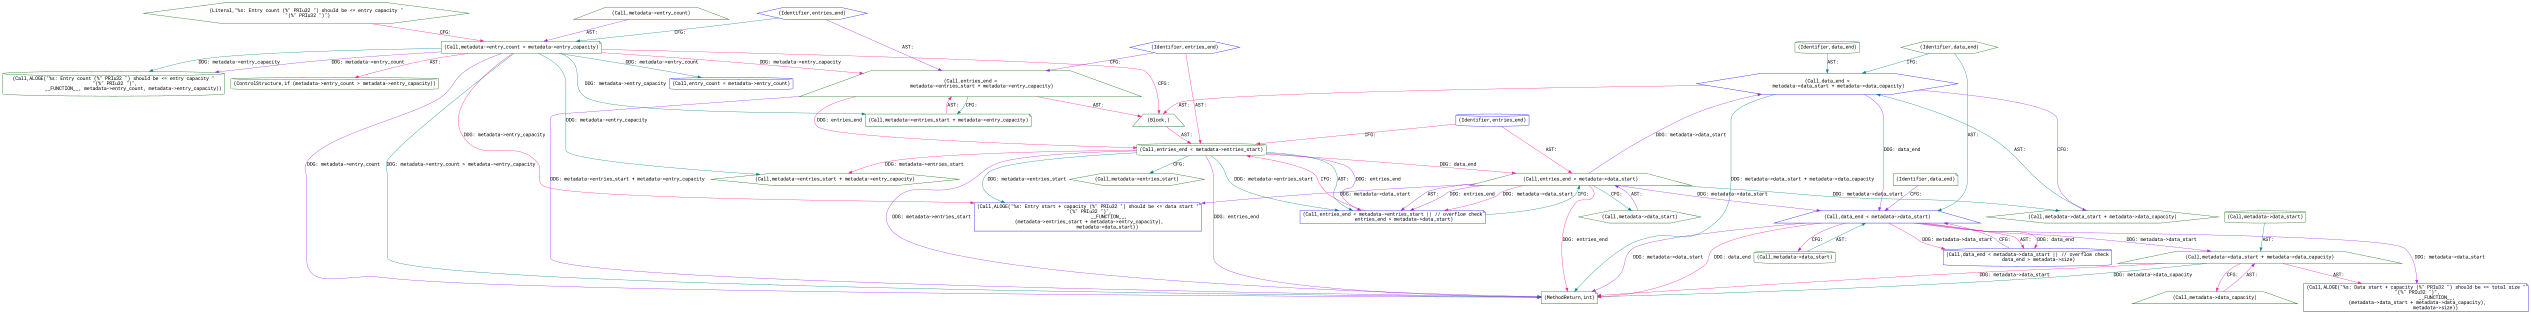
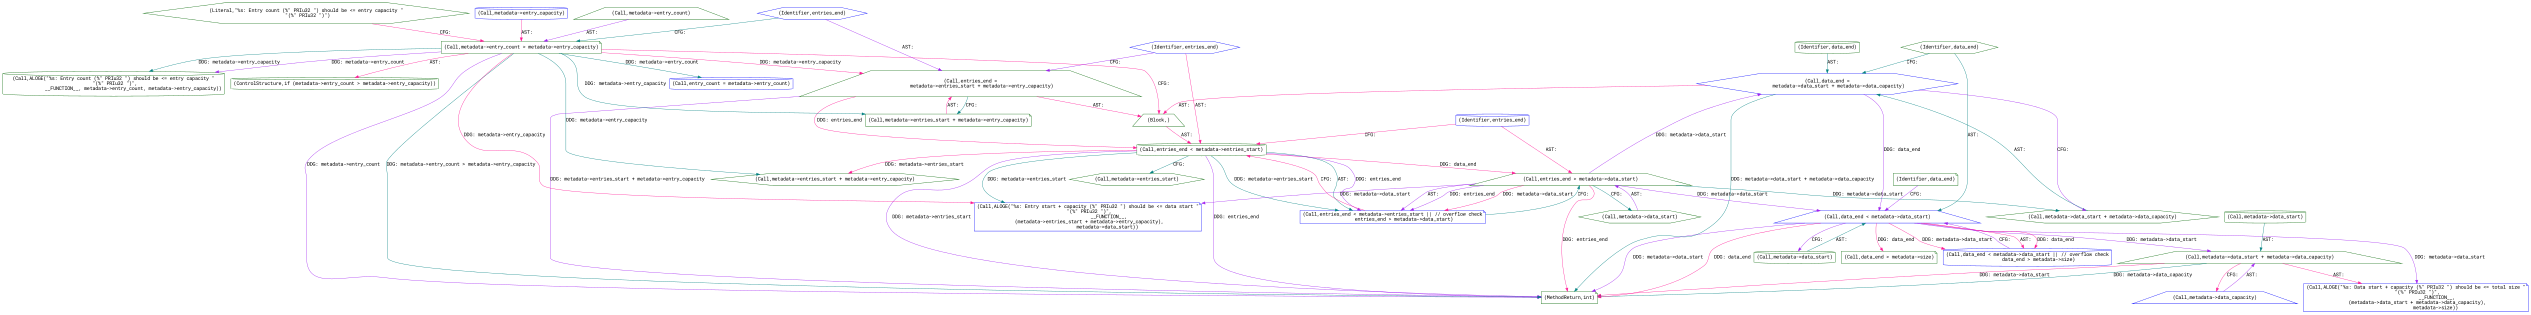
none -> (521, 13)
none -> (1889, 257)
(2215, 298) -> (2215, 298)
